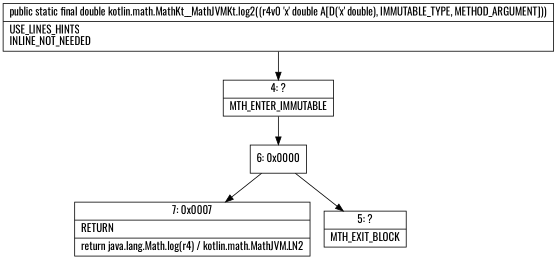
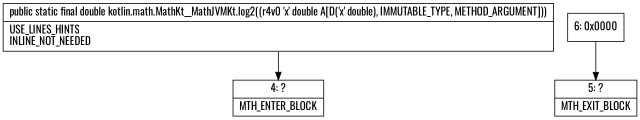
(278, 107) -> (278, 107)
(278, 127) -> none
(192, 229) -> none
